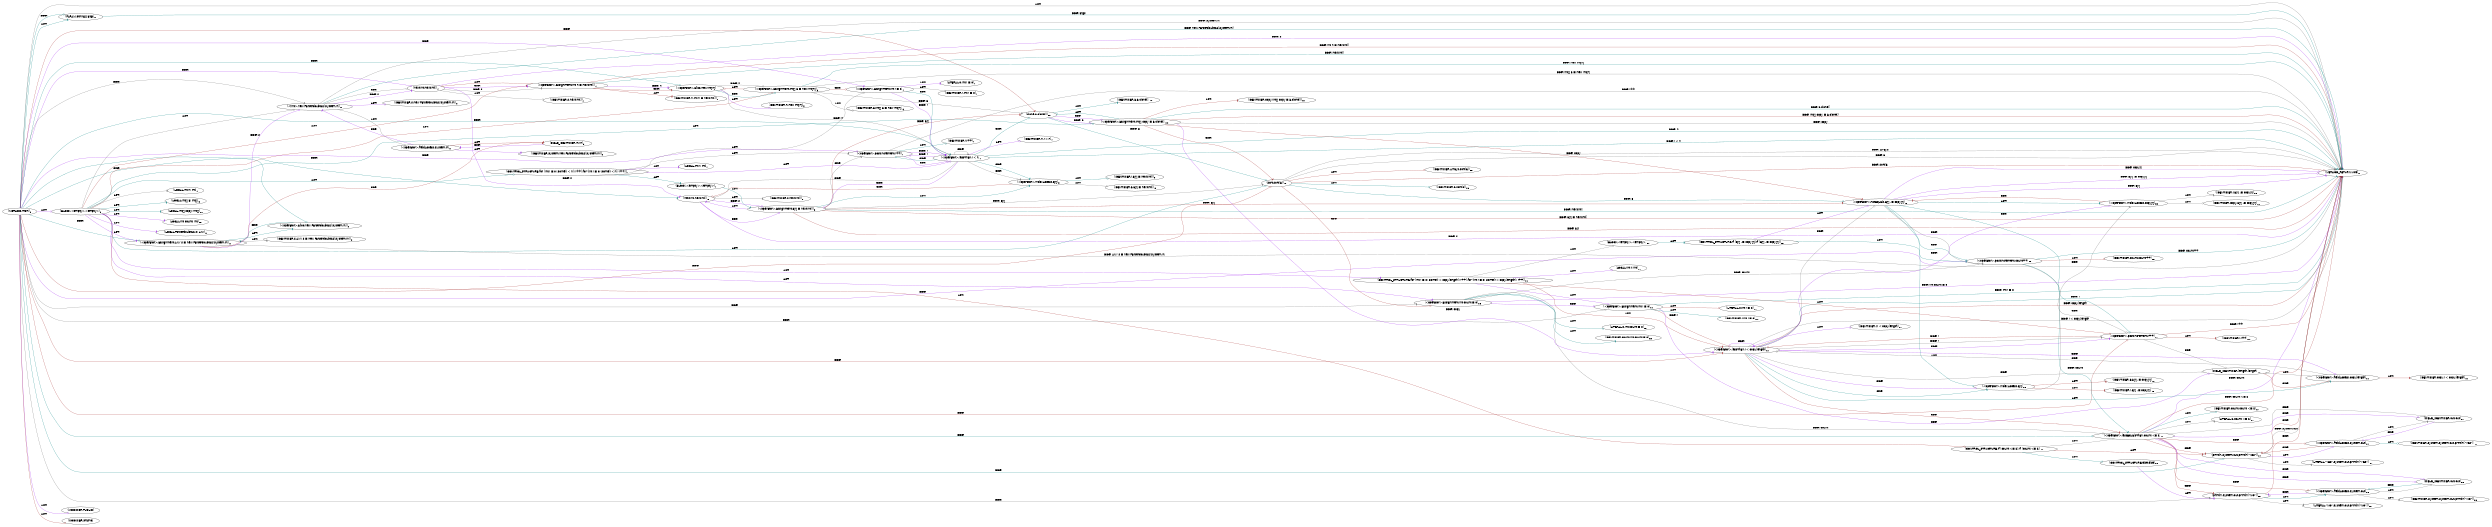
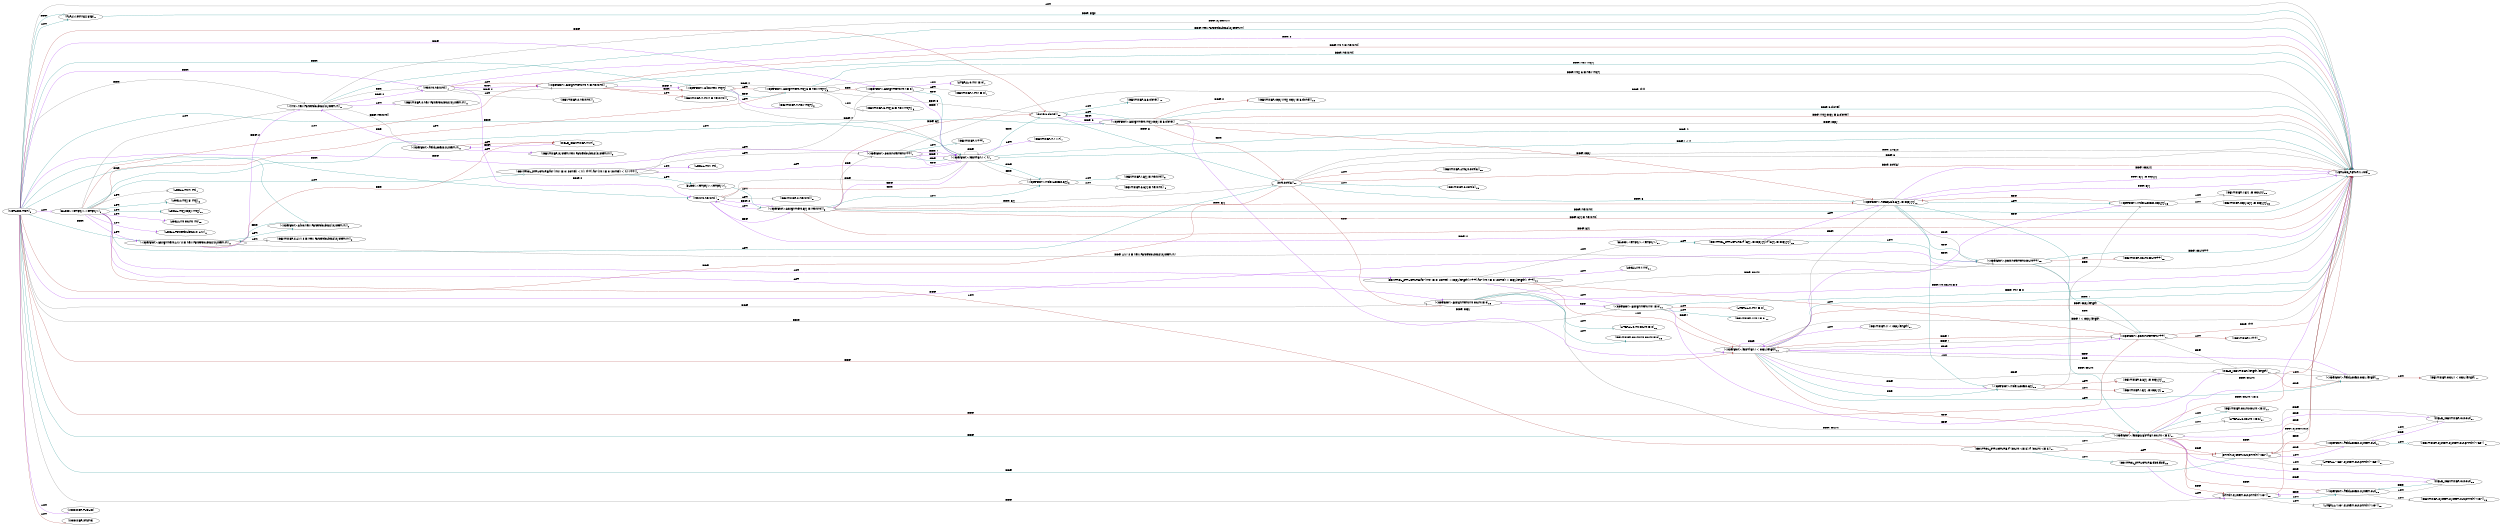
(1209, 100) -> (1219, 100)
(374, 120) -> (379, 115)
